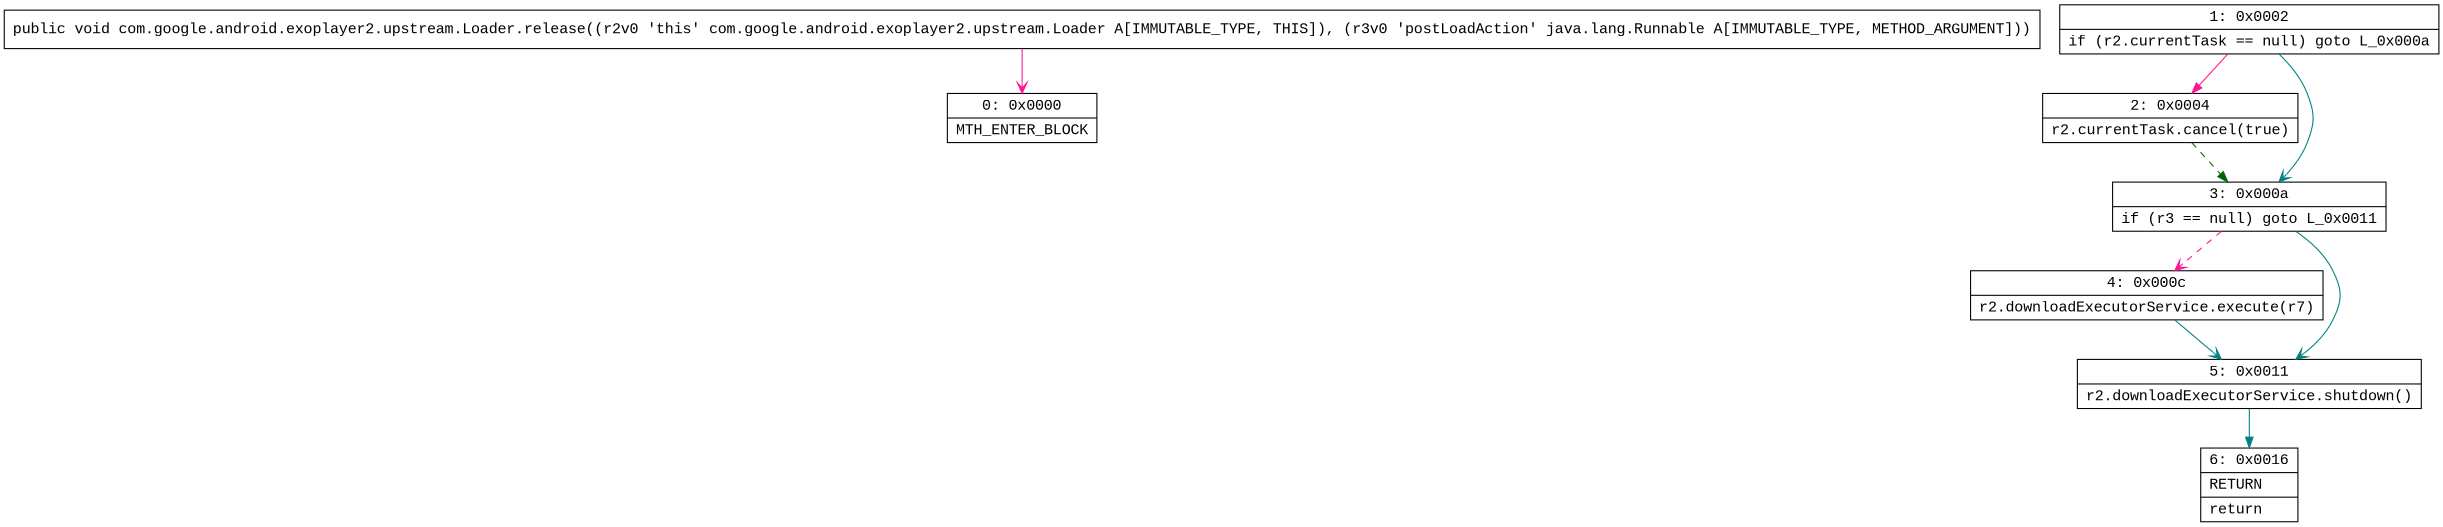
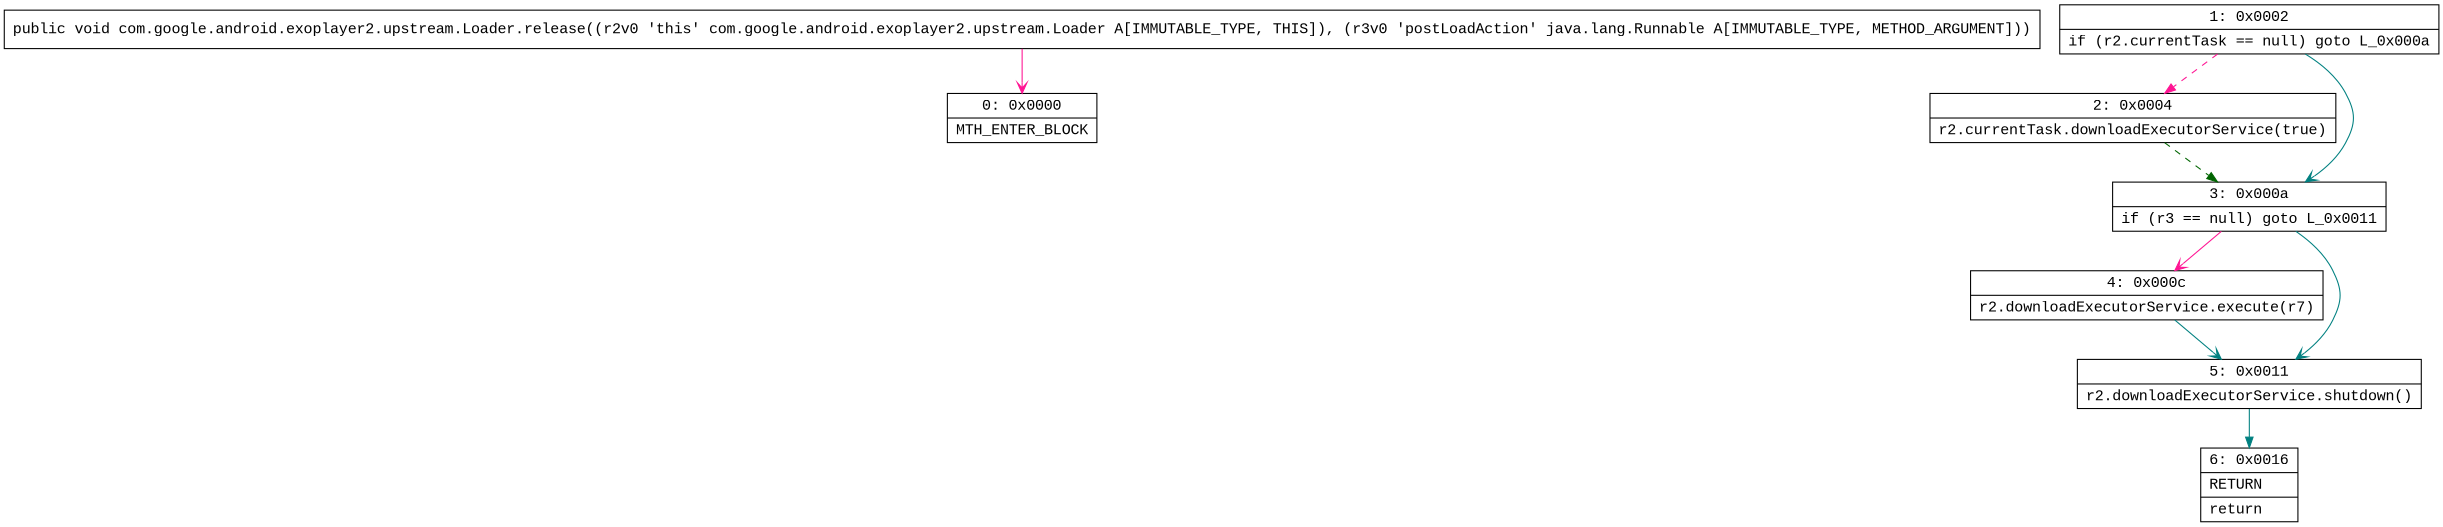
(2213, 70) -> (2195, 70)
(2170, 130) -> (2133, 130)
(2202, 247) -> (2202, 247)
